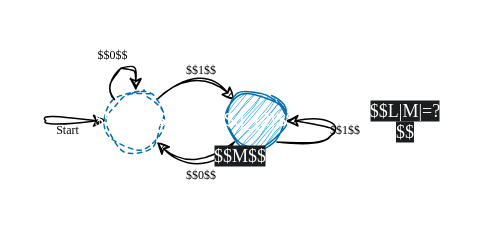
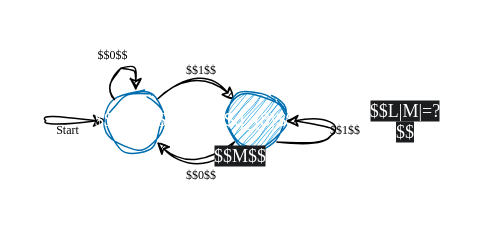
(136, 121) -> (136, 121)
(256, 121) -> (256, 121)
